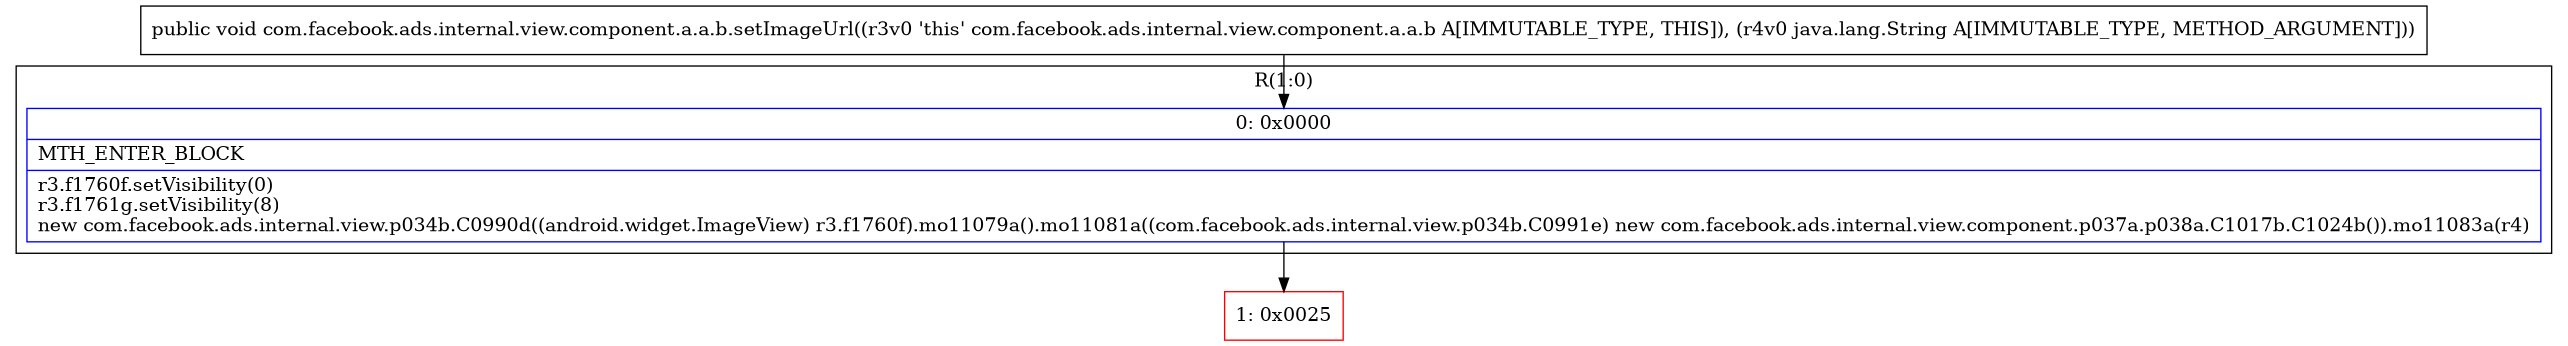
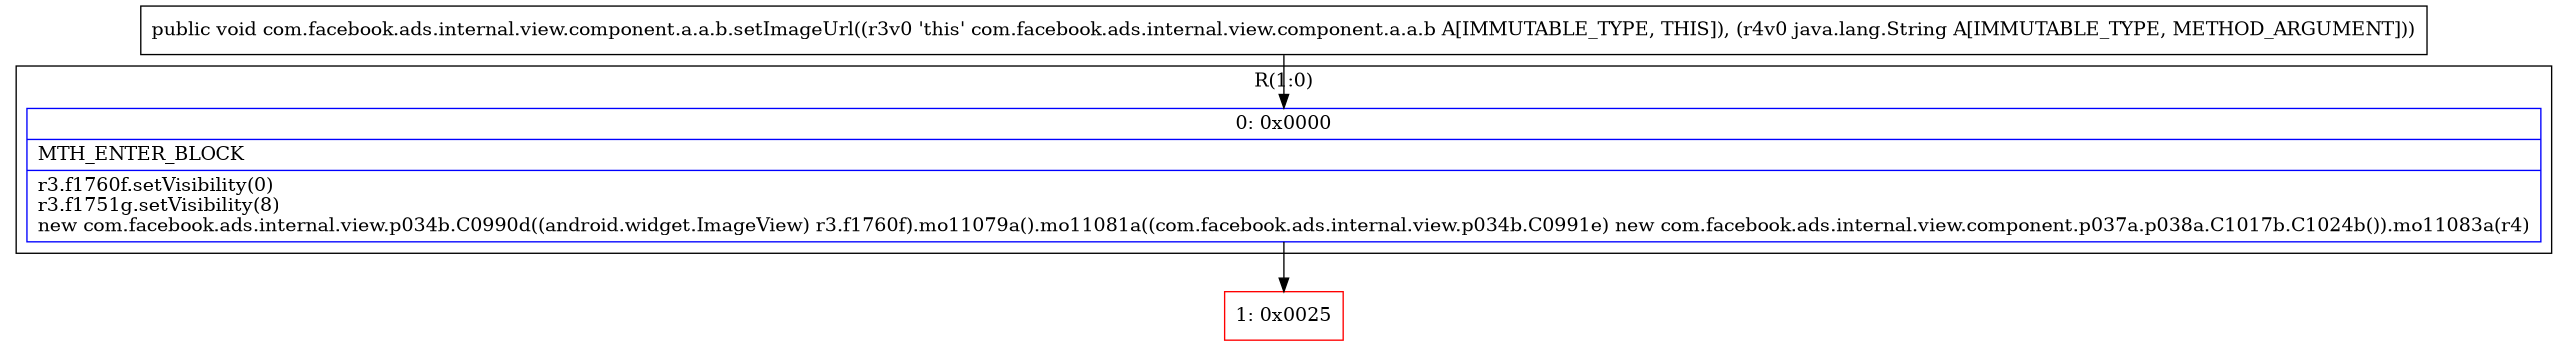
(159, 205) -> (159, 205)
